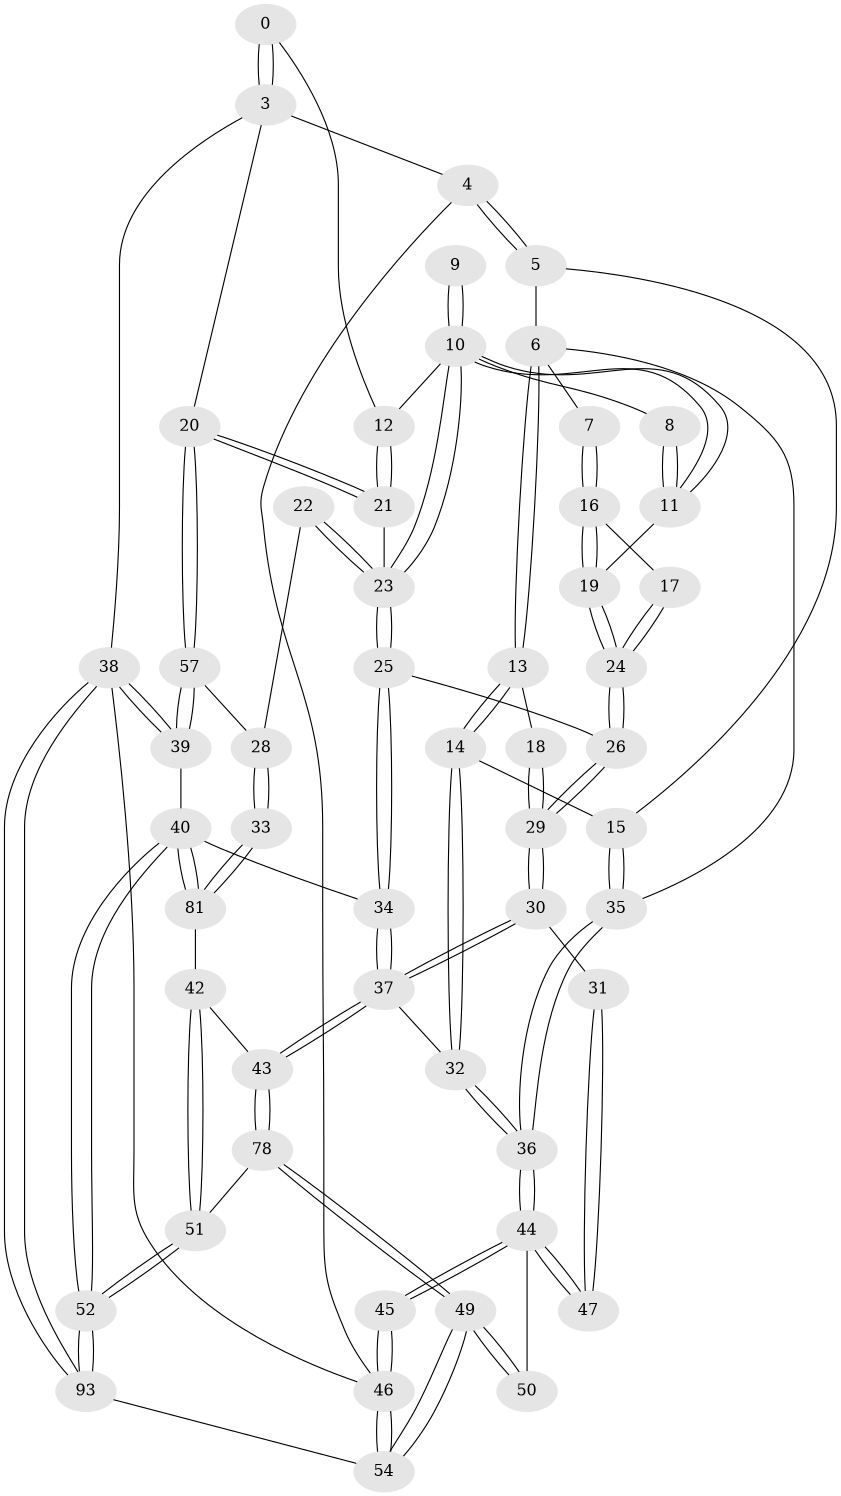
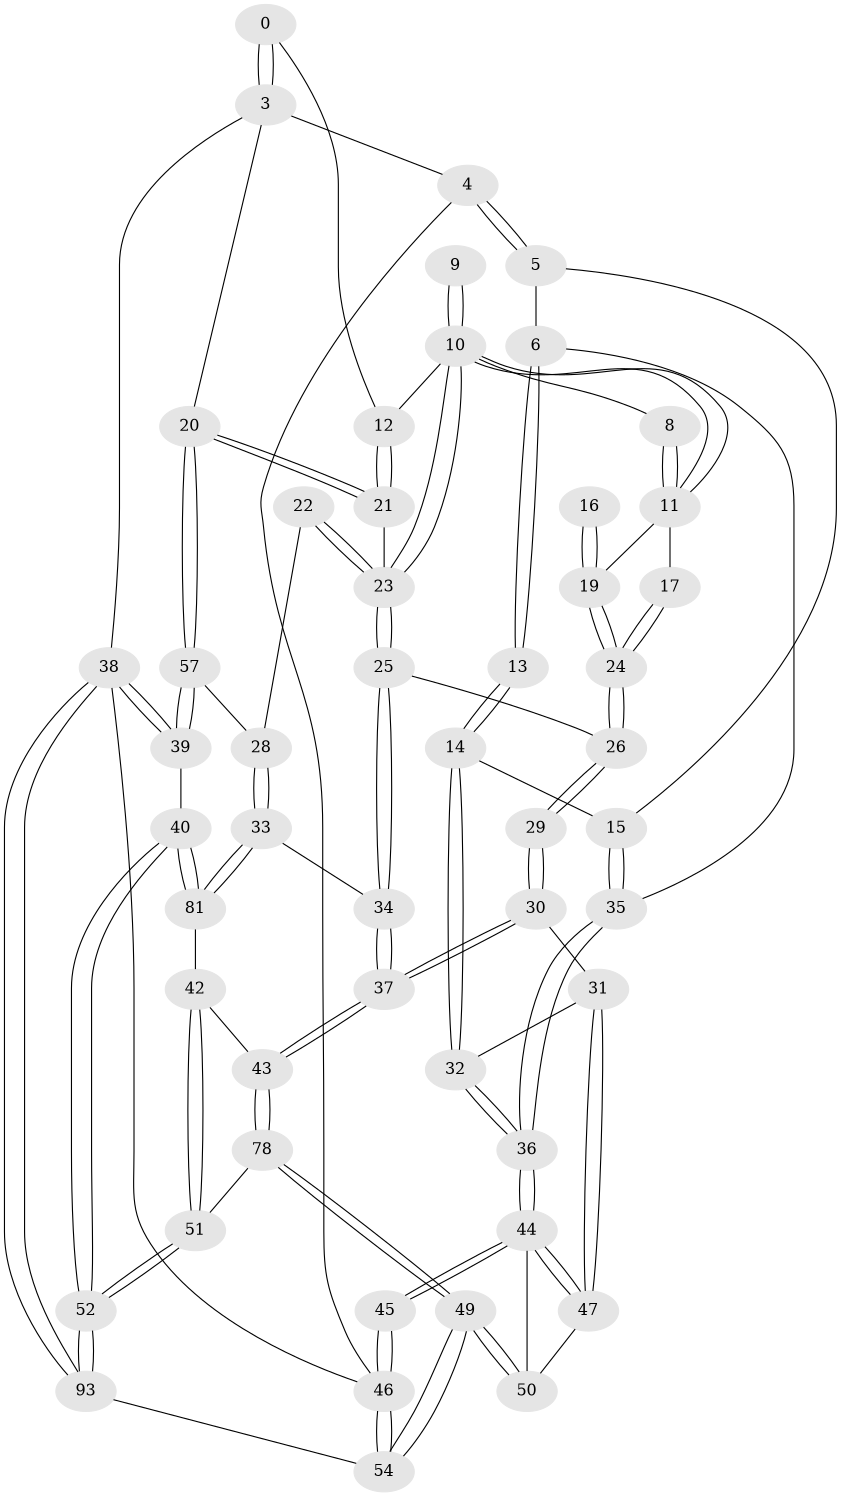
(590, 427) -> none
(625, 542) -> (670, 547)
(536, 748) -> none
(280, 872) -> (315, 864)
(420, 1030) -> (520, 1034)
none -> (558, 1351)
